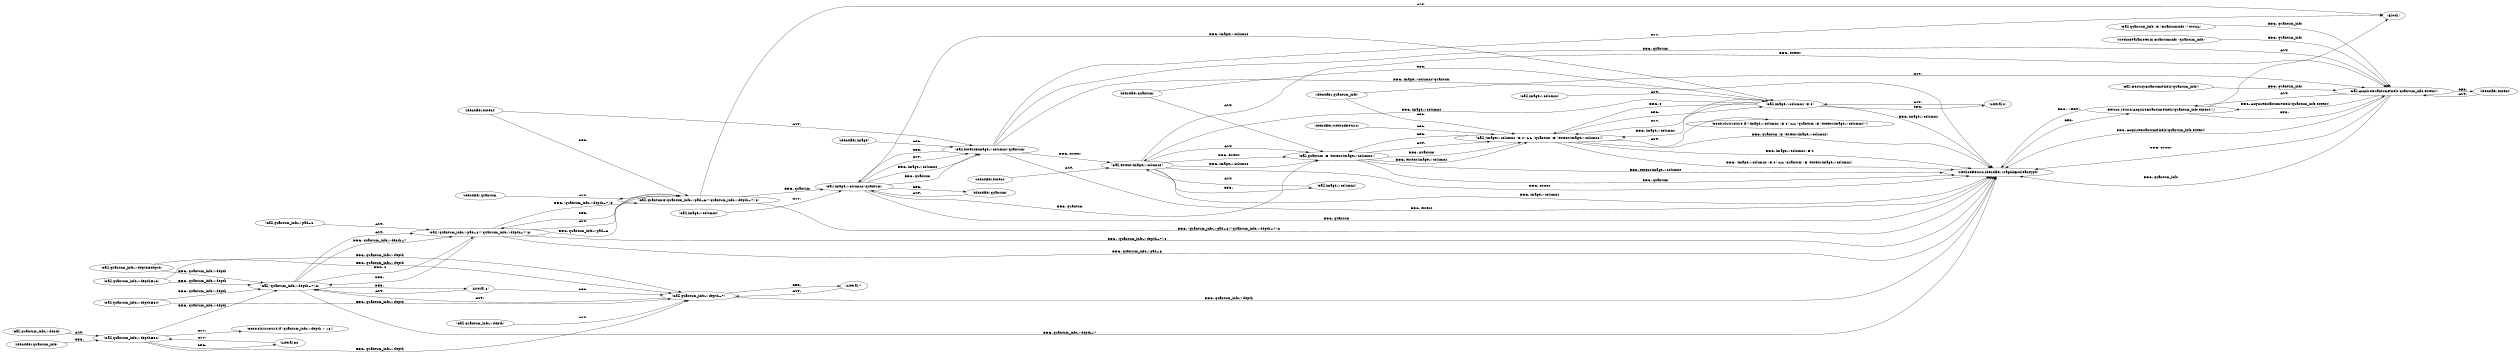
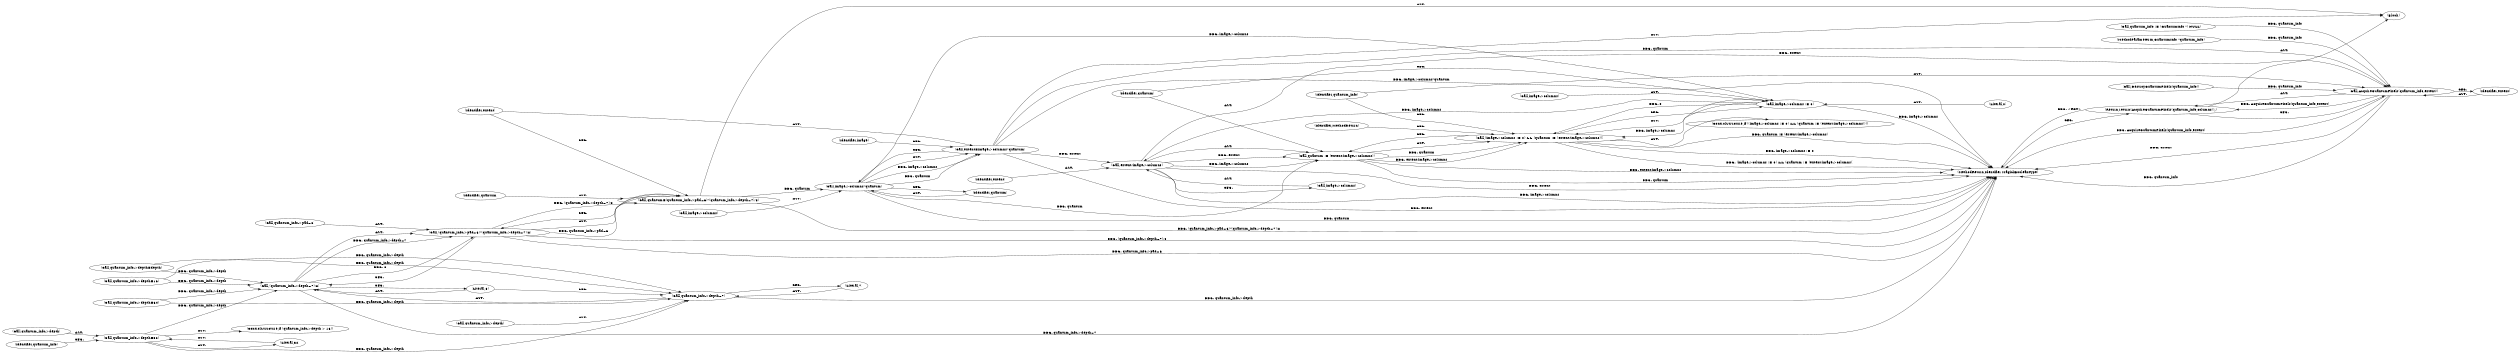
(1901, 109) -> none
(2161, 110) -> (2161, 110)
(203, 345) -> (203, 345)
